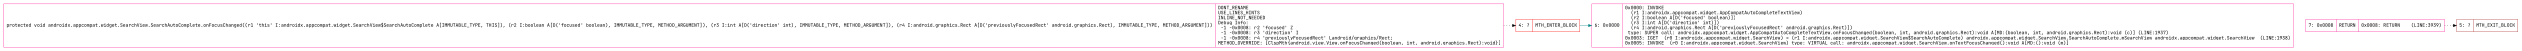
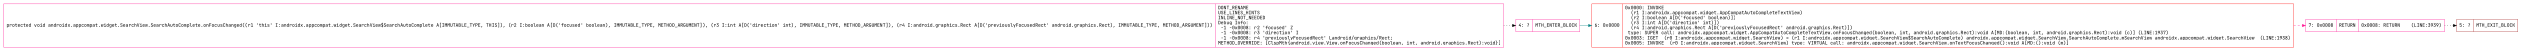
(1548, 26) -> (1548, 26)
(1943, 26) -> (1943, 26)
none -> (2298, 26)
